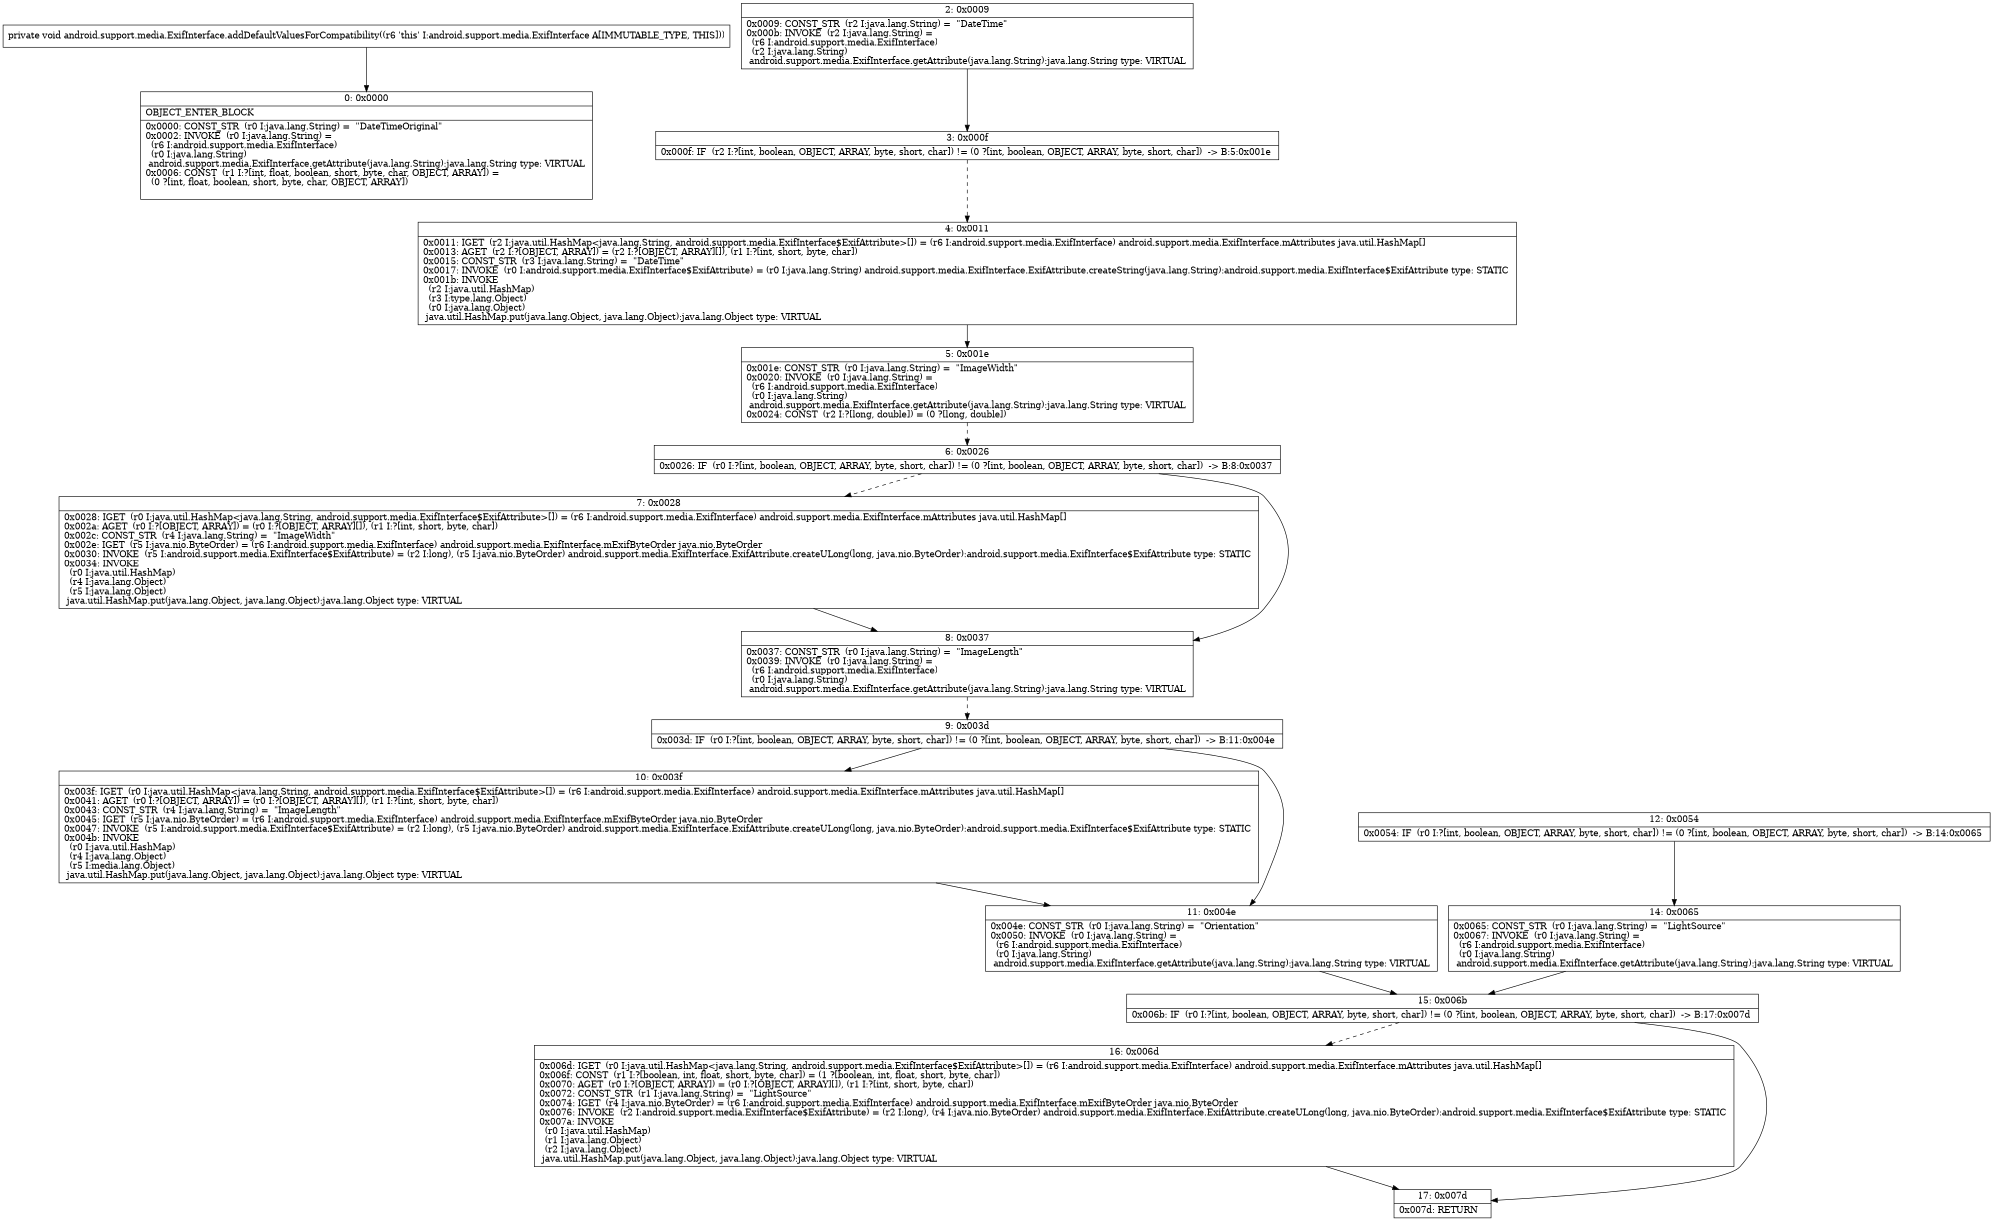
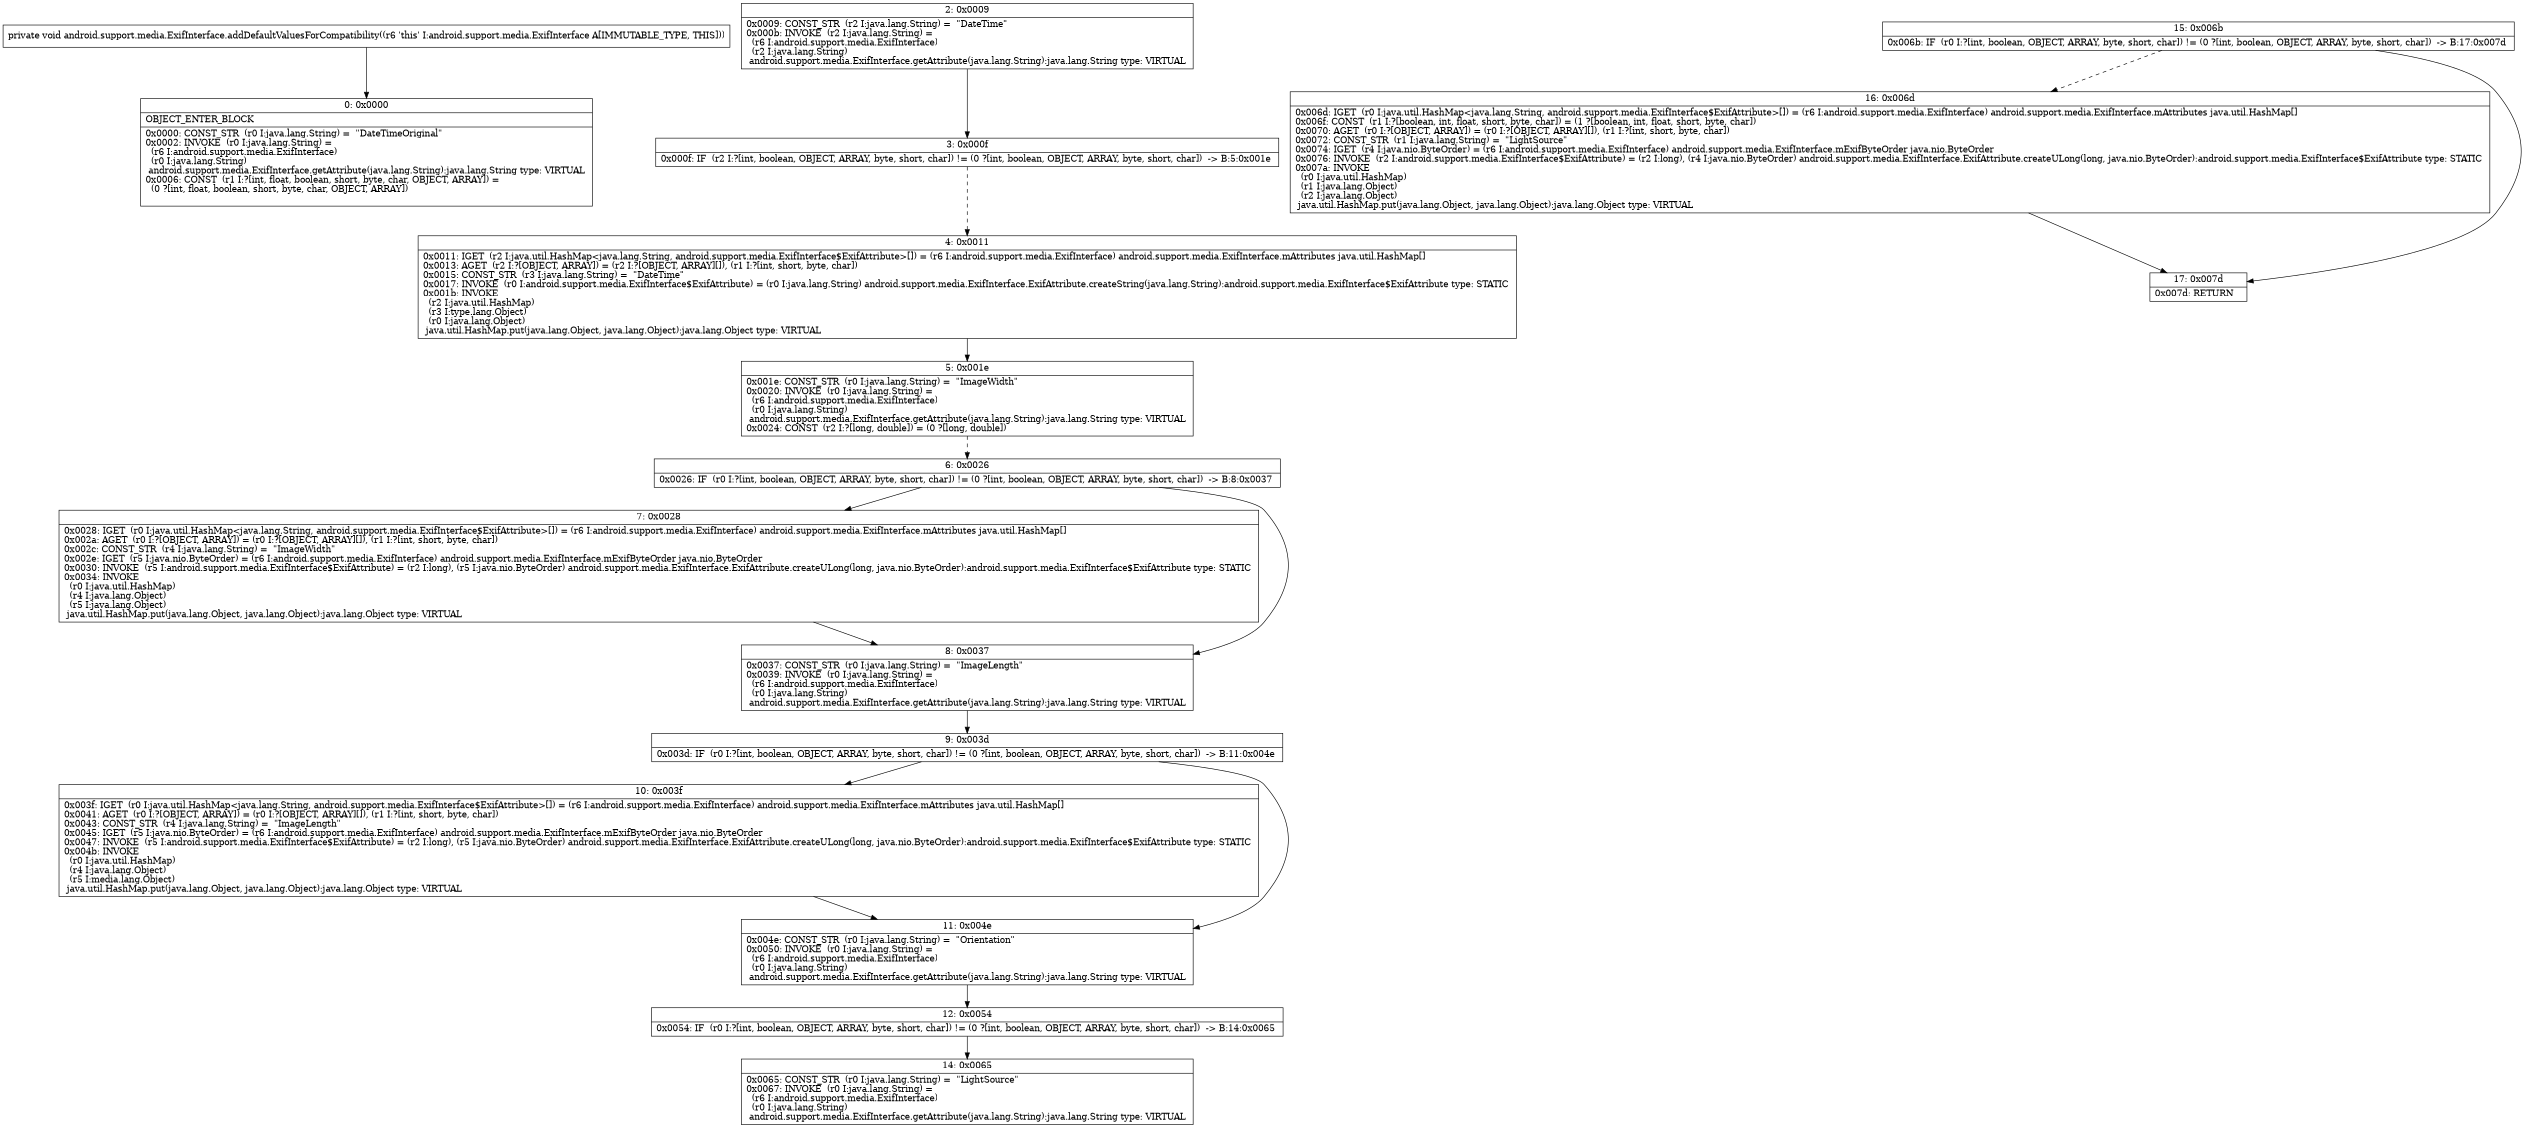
(886, 484) -> (886, 498)
(967, 705) -> (967, 719)
(1355, 982) -> (967, 993)
(1530, 982) -> none
